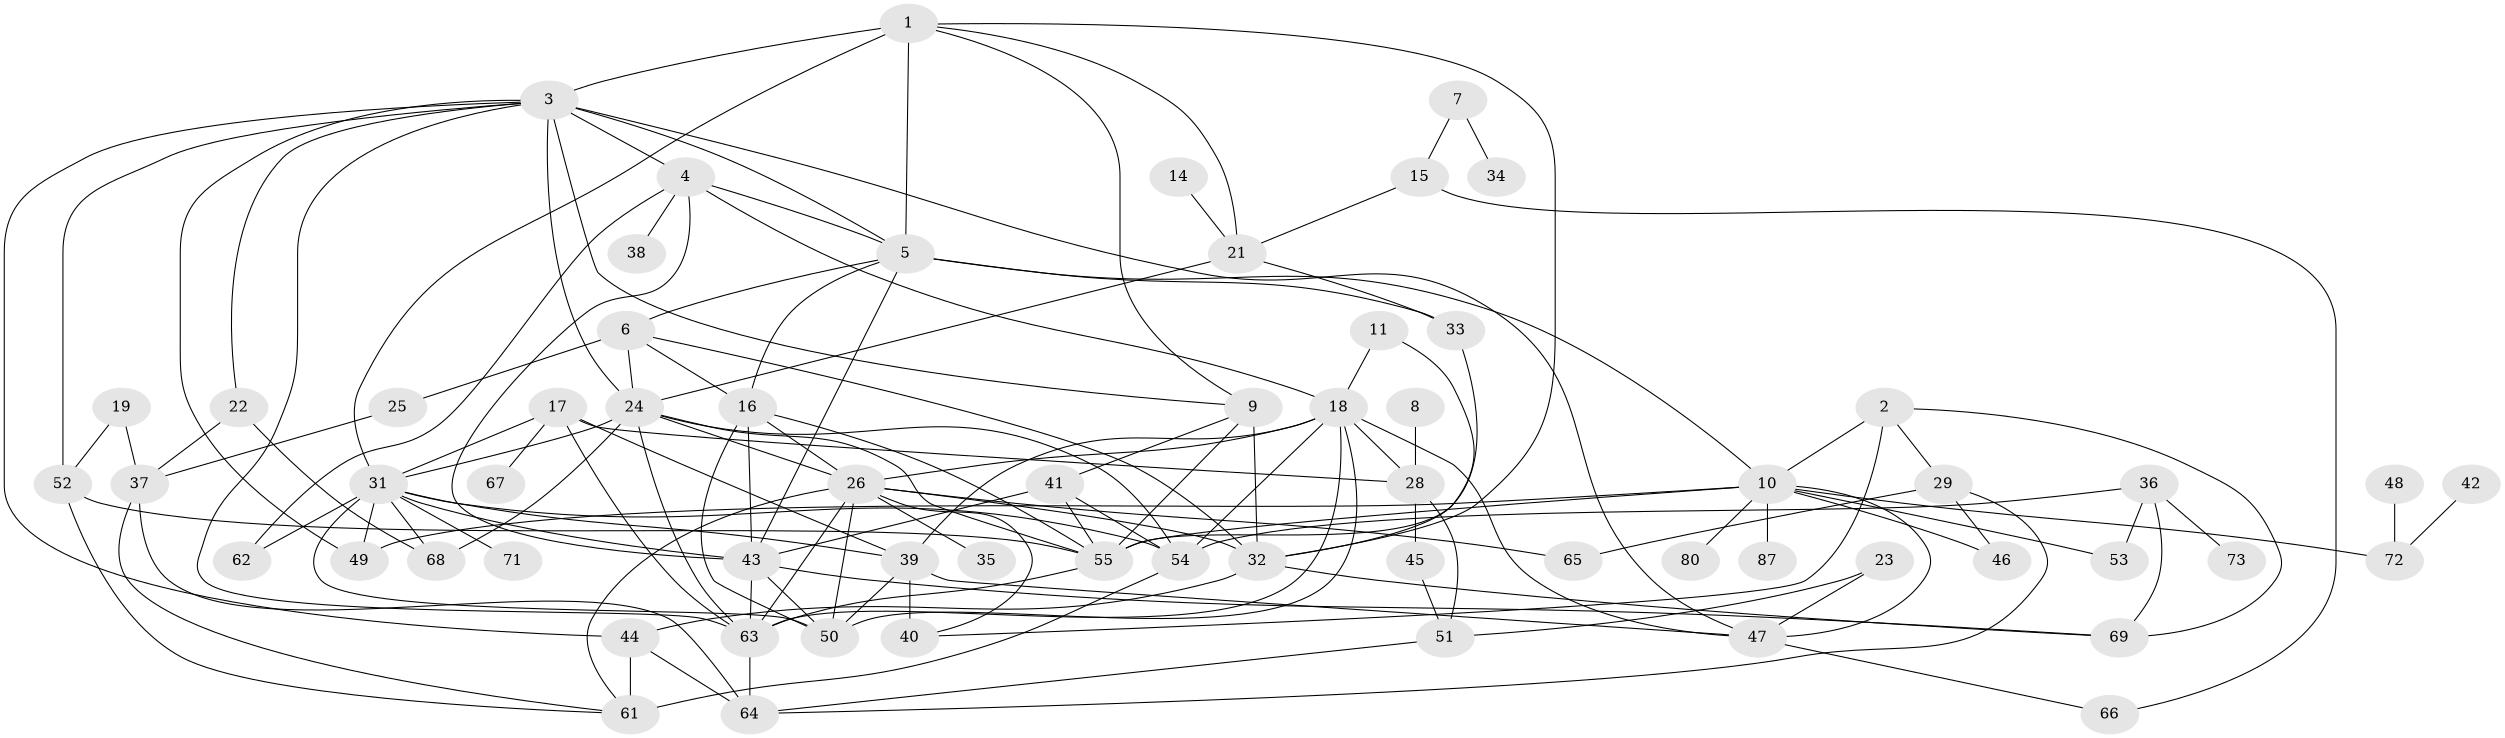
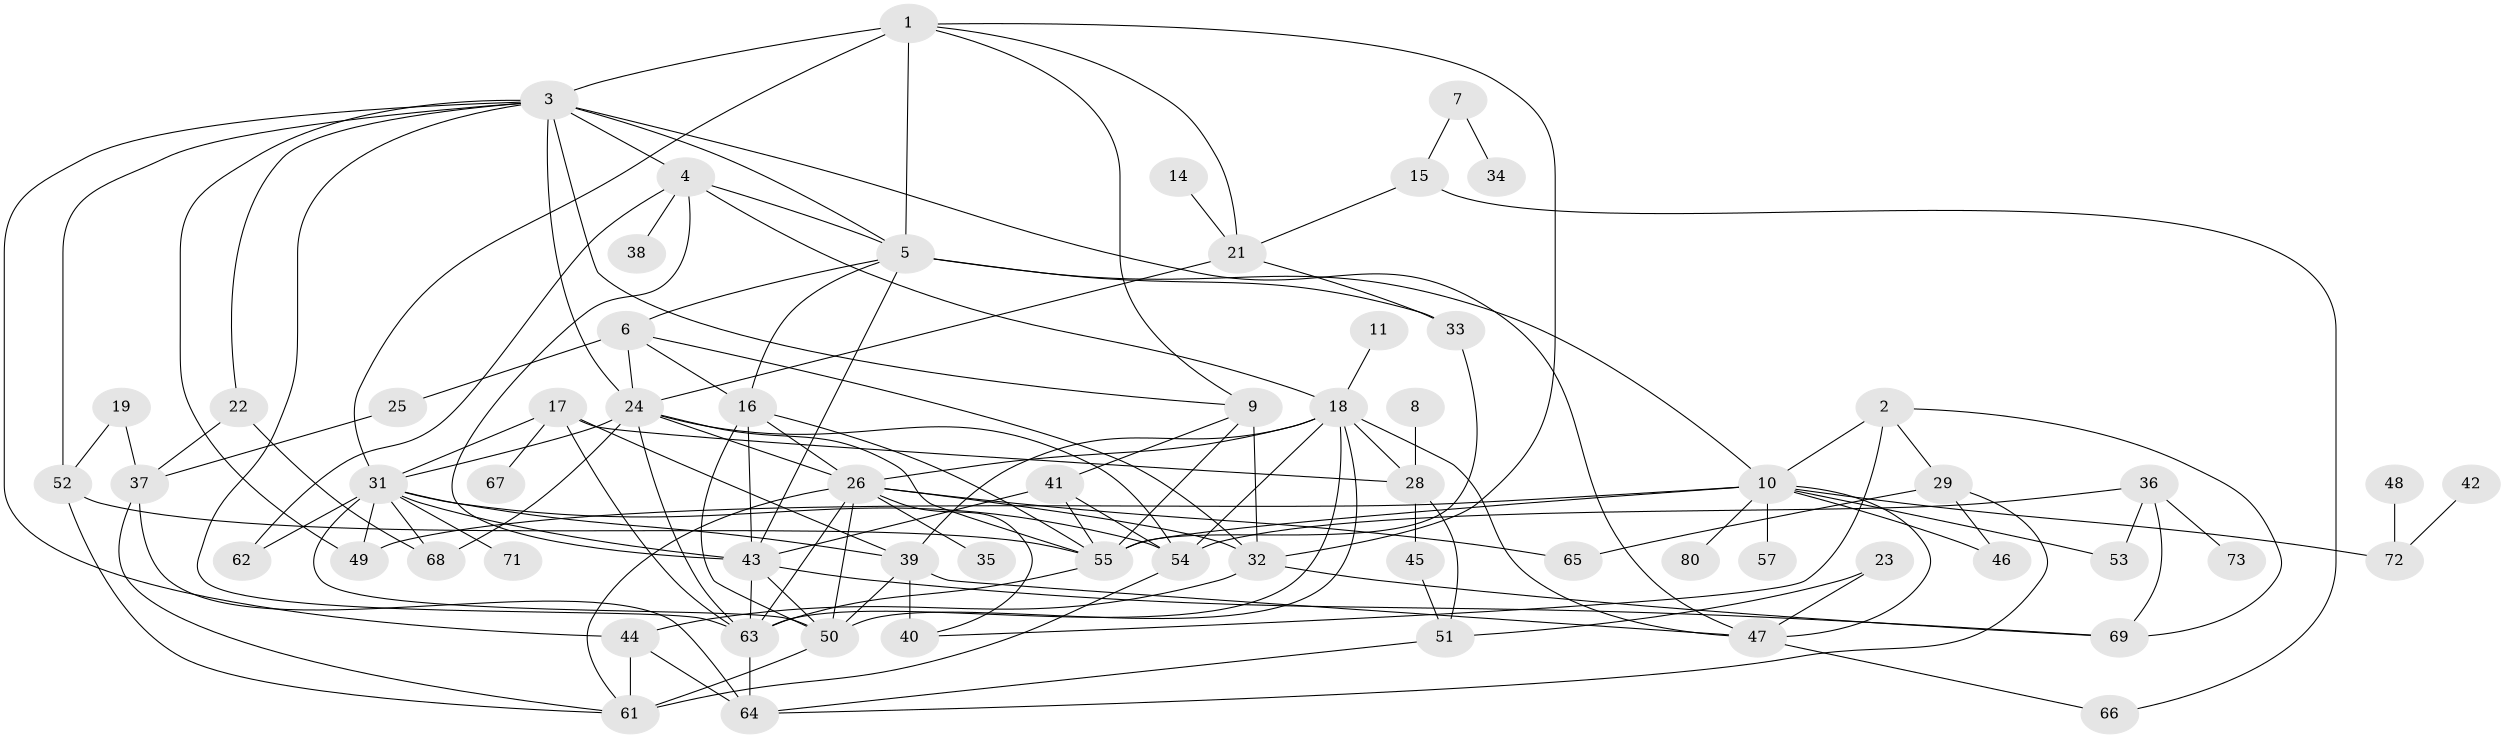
(1470, 427) -> none
(1767, 561) -> (1767, 561)
none -> (735, 677)
